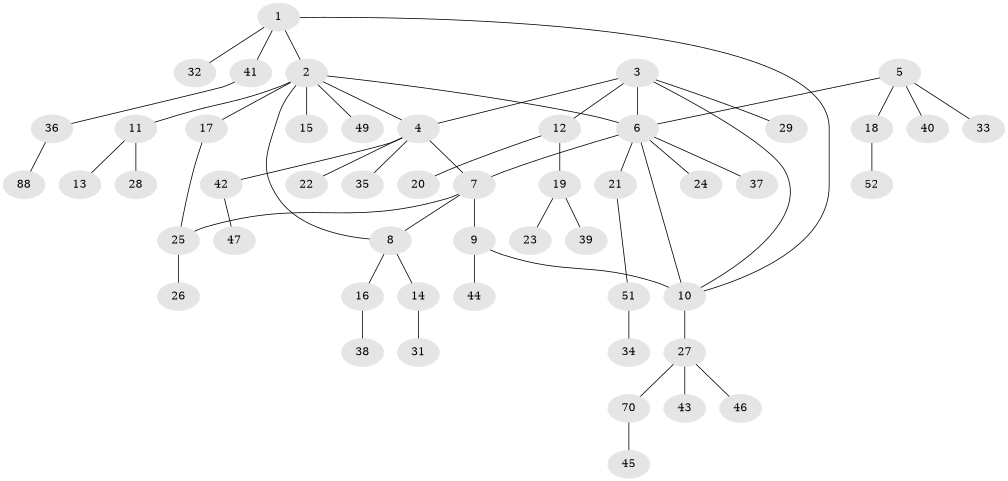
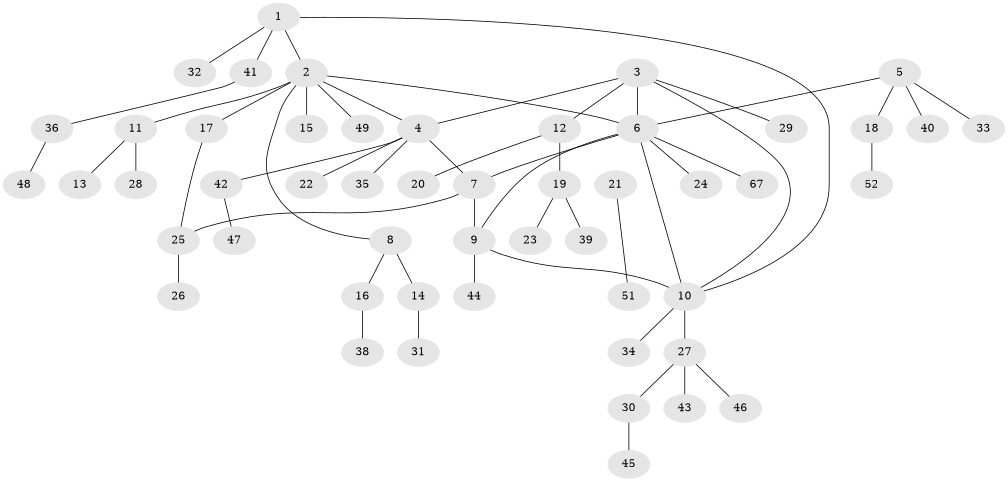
(627, 157) -> (539, 166)
(24, 185) -> (24, 185)
(757, 185) -> (757, 185)
(432, 213) -> none
(629, 325) -> (657, 324)
(629, 408) -> (629, 408)
